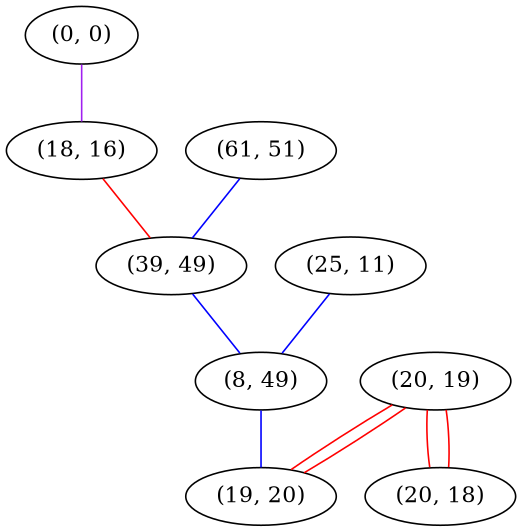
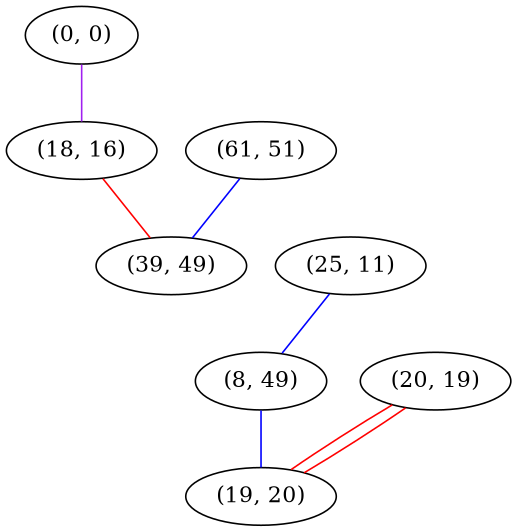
(216, 324) -> none
(440, 496) -> none
